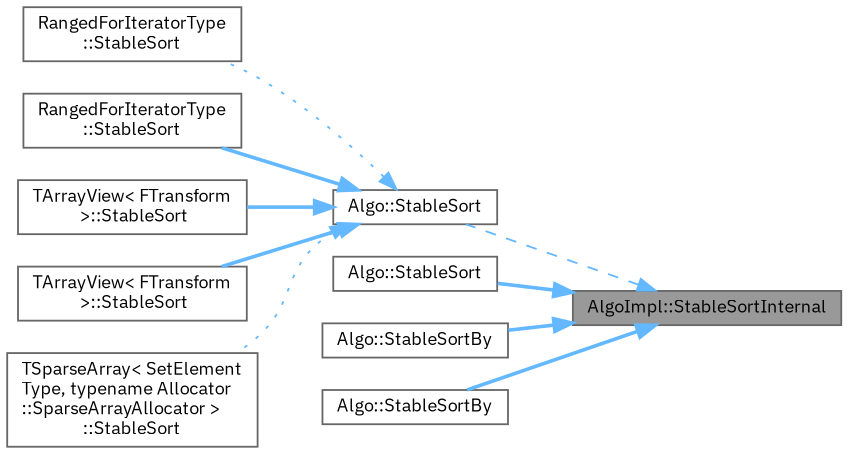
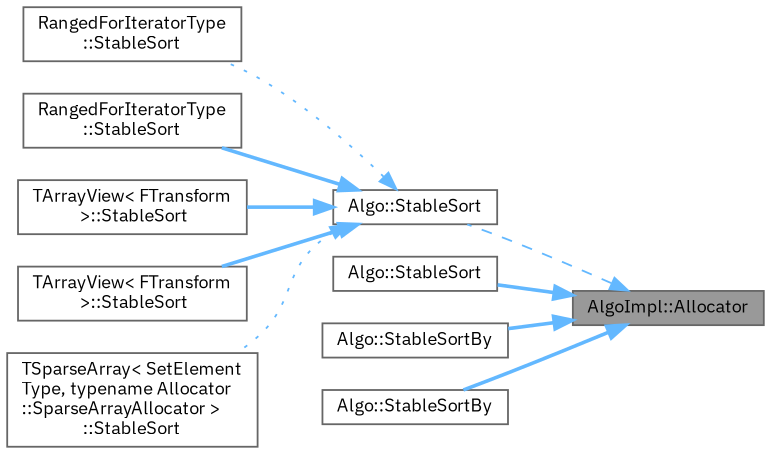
(707, 308) -> (668, 308)
